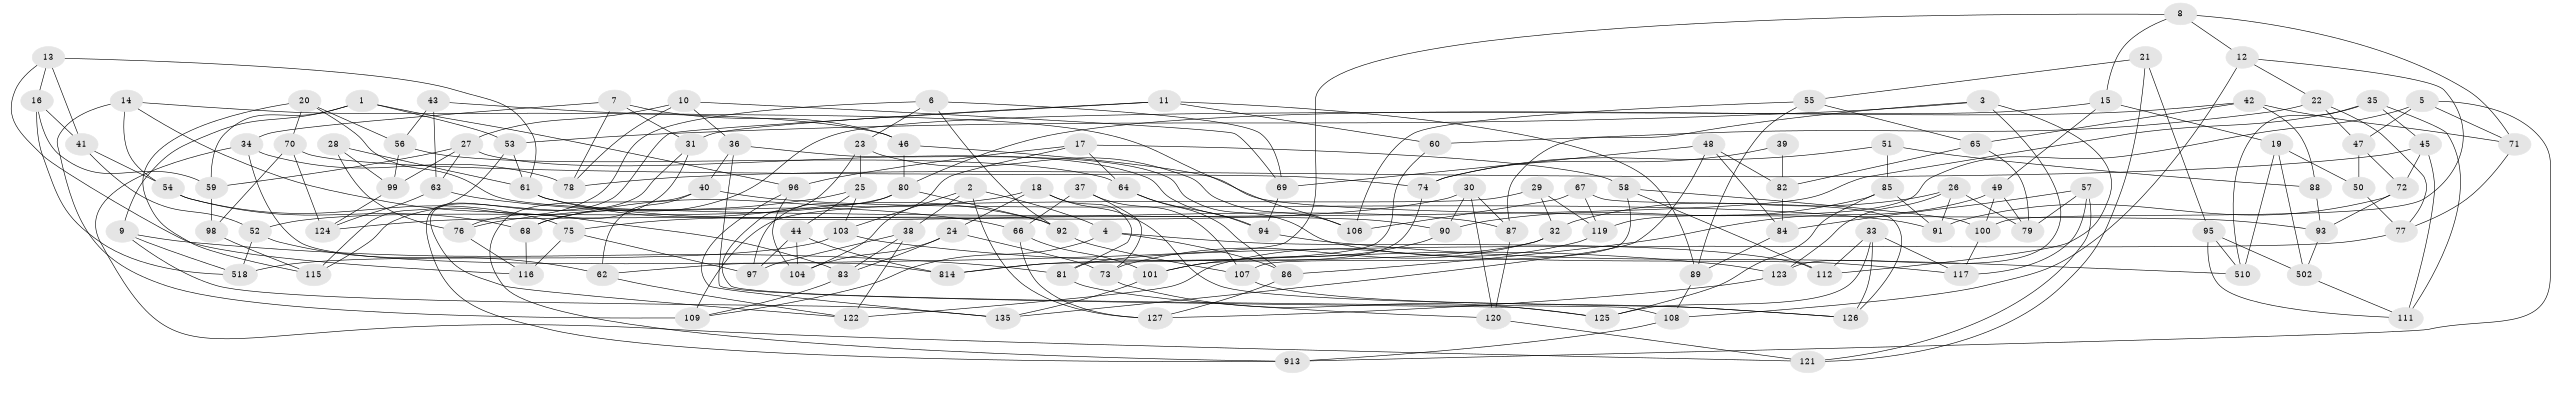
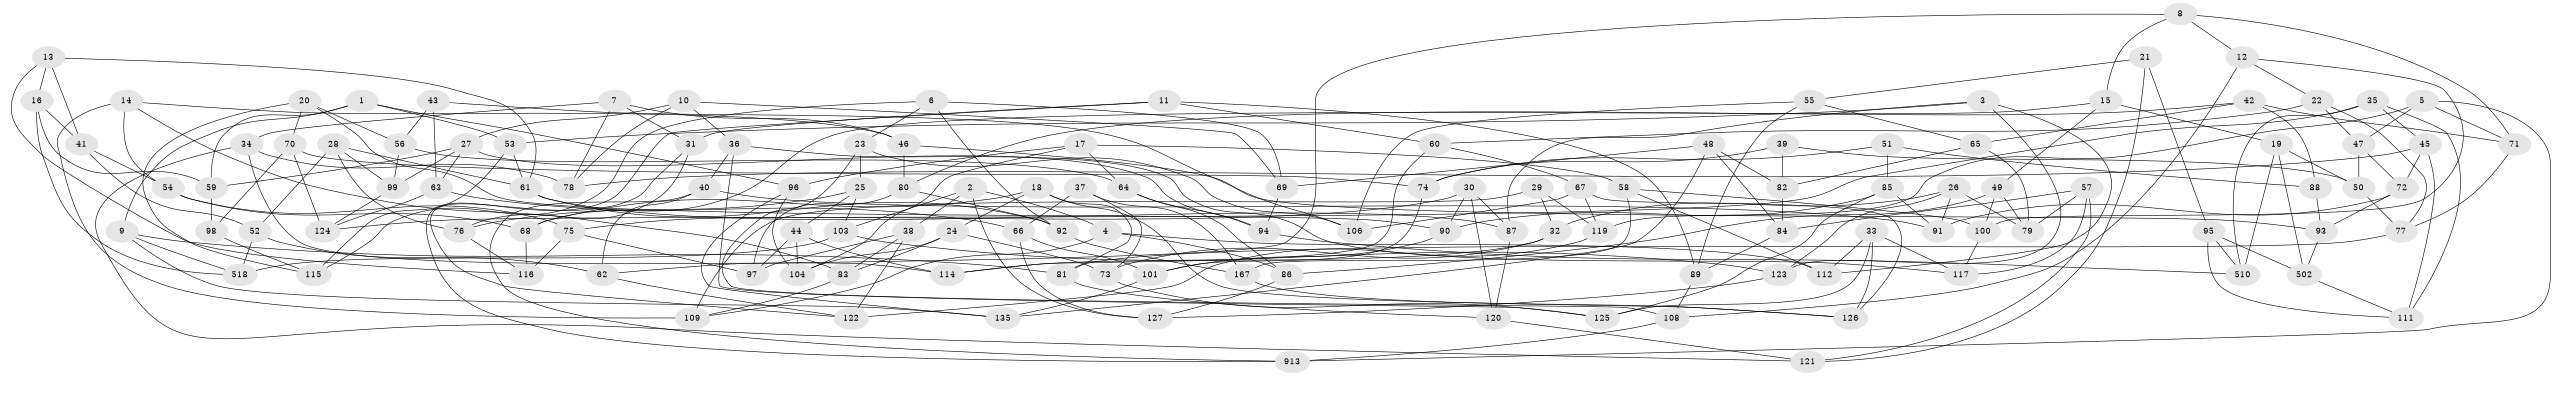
none -> (1492, 157)
none -> (2142, 161)
(581, 215) -> (294, 188)
(948, 275) -> (948, 275)
(1242, 275) -> (1242, 275)
